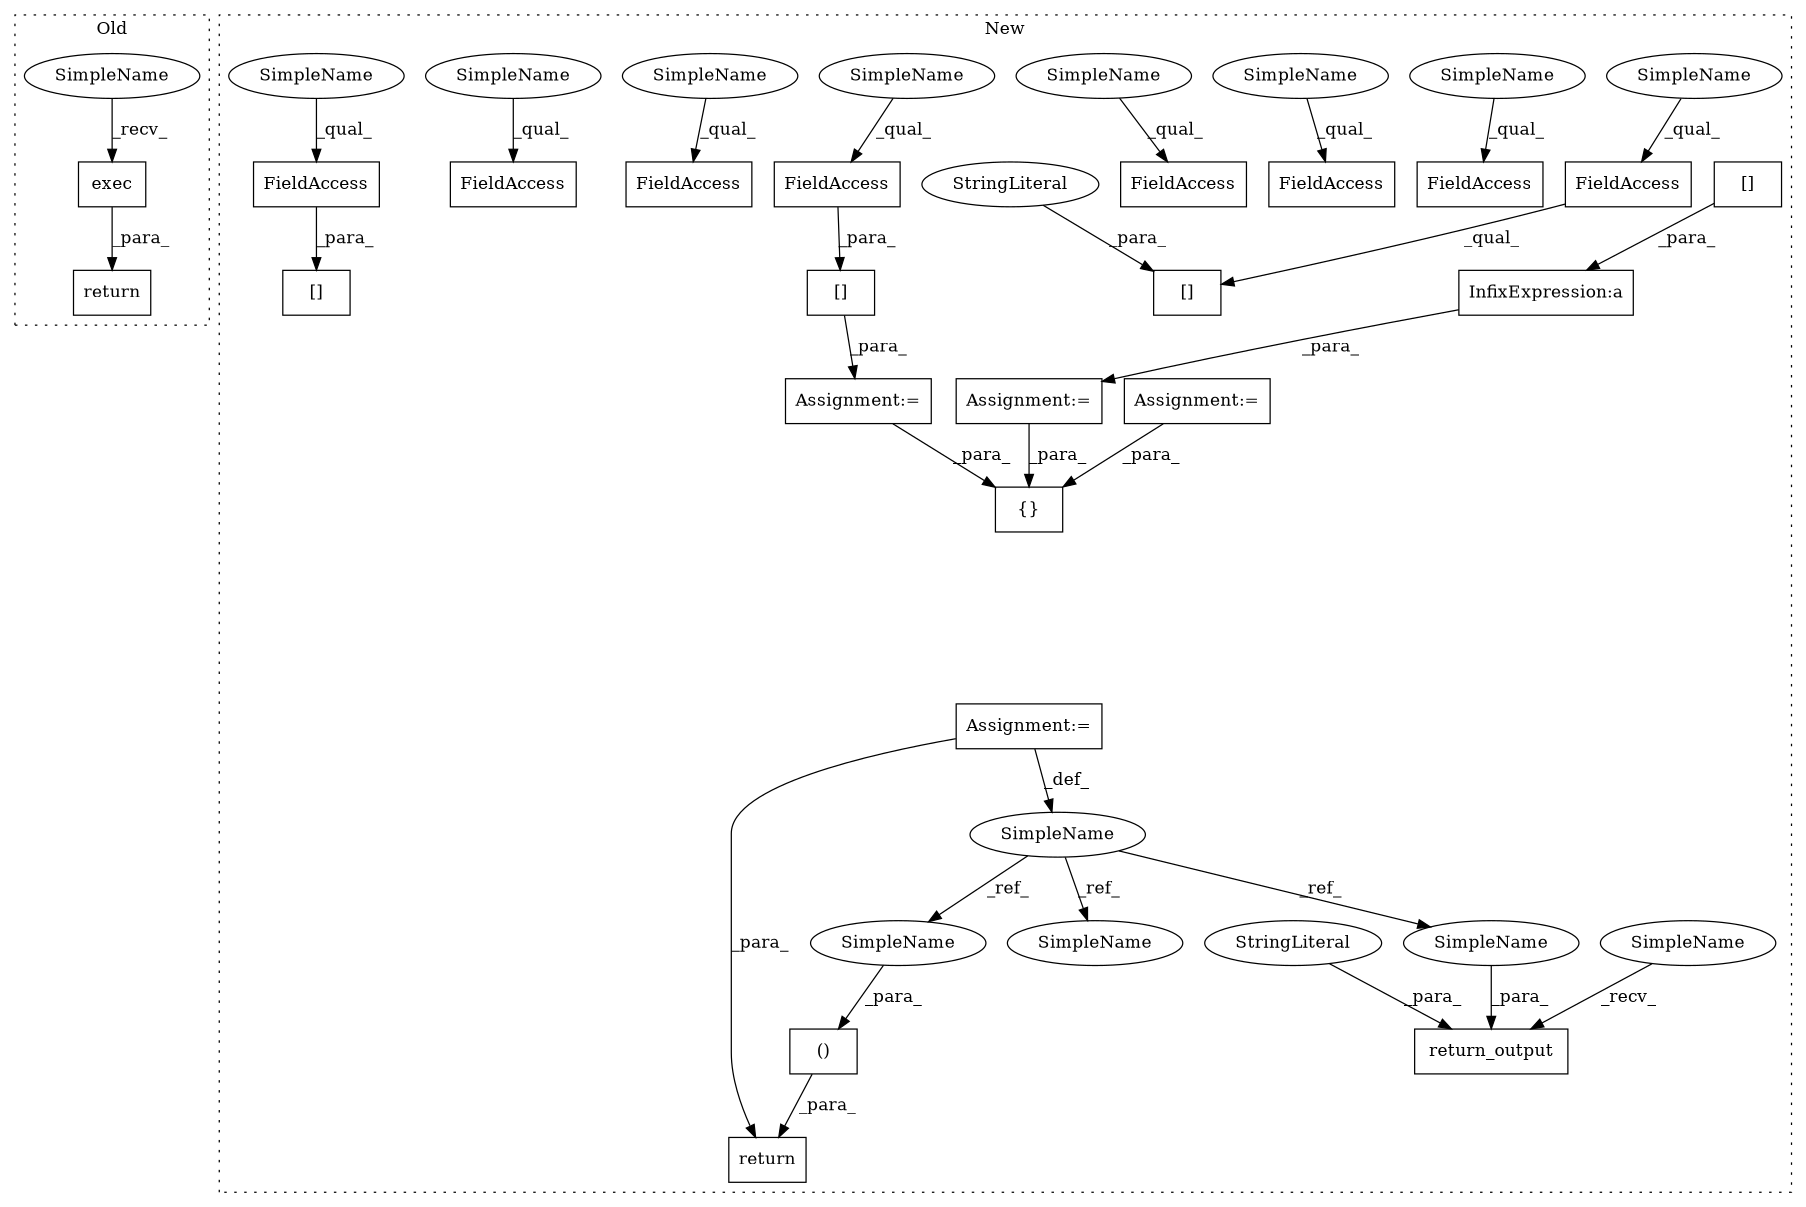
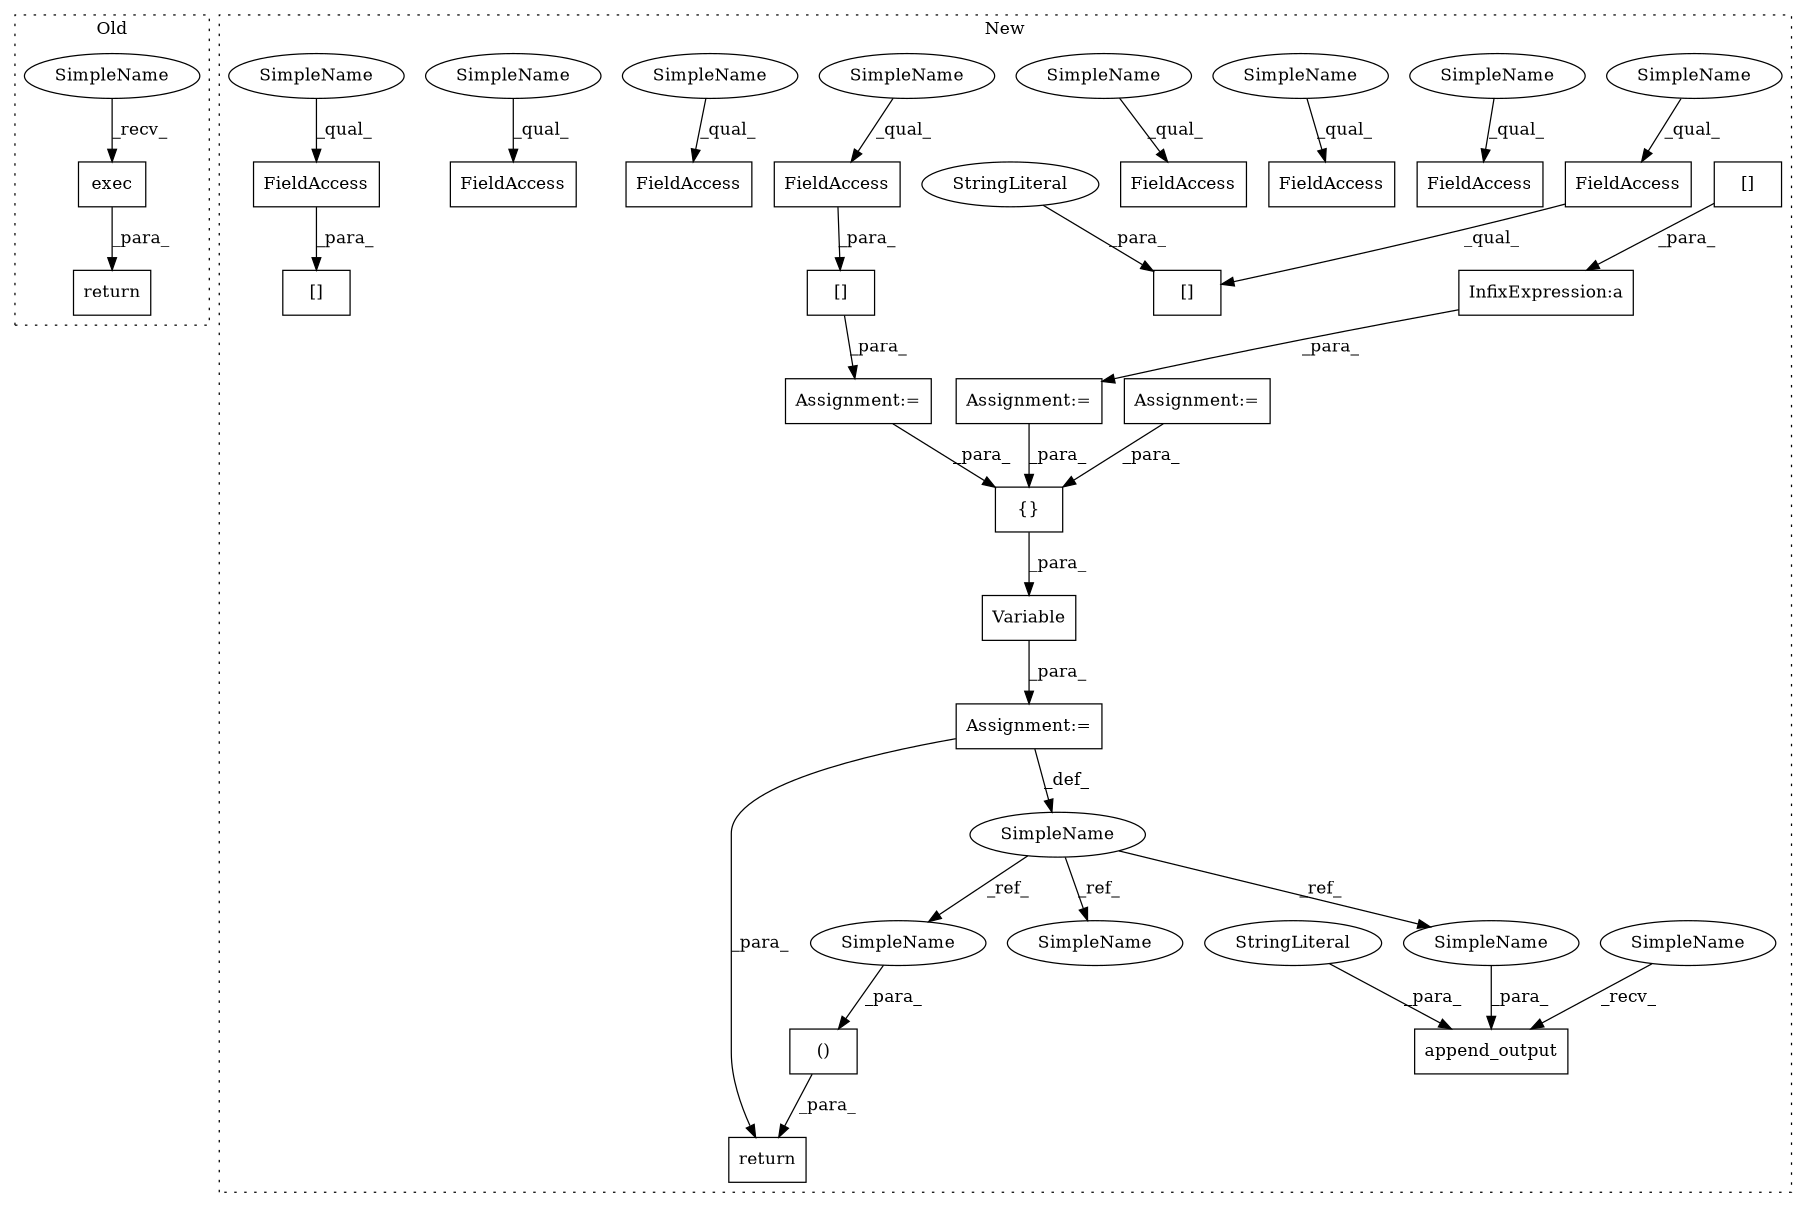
none -> (1029, 618)
(1491, 1051) -> (1491, 1051)
